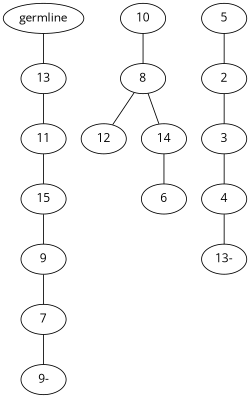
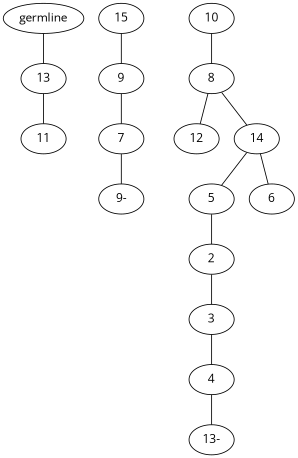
(44, 169) -> none
none -> (234, 169)
